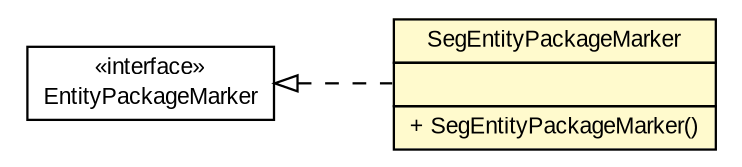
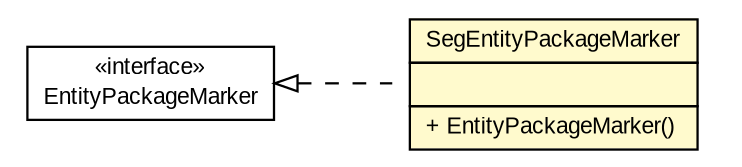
(555, 127) -> (550, 127)
